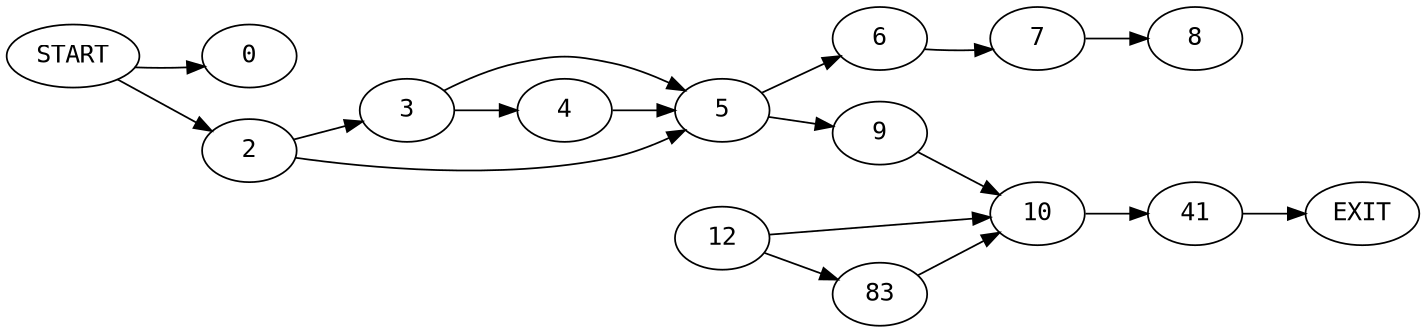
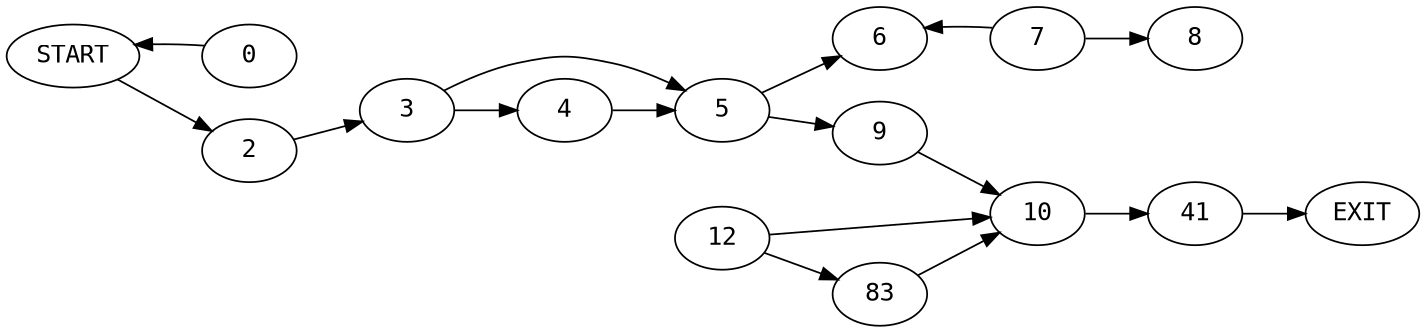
(950, 50) -> (967, 27)
(161, 68) -> (179, 44)
(484, 170) -> none
